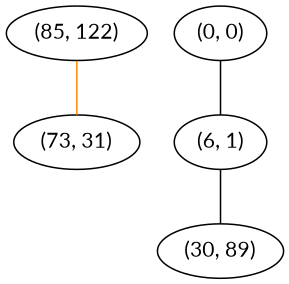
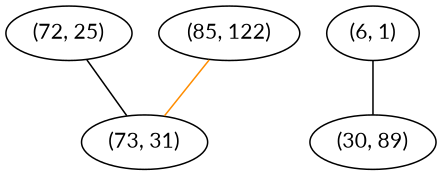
none -> (69, 33)
(221, 33) -> none
